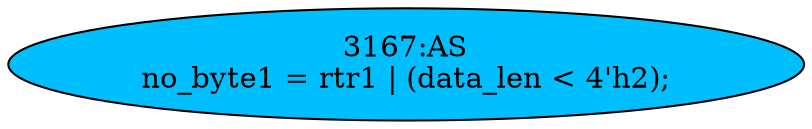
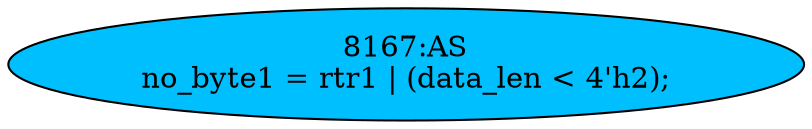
(406, 64) -> (406, 64)
